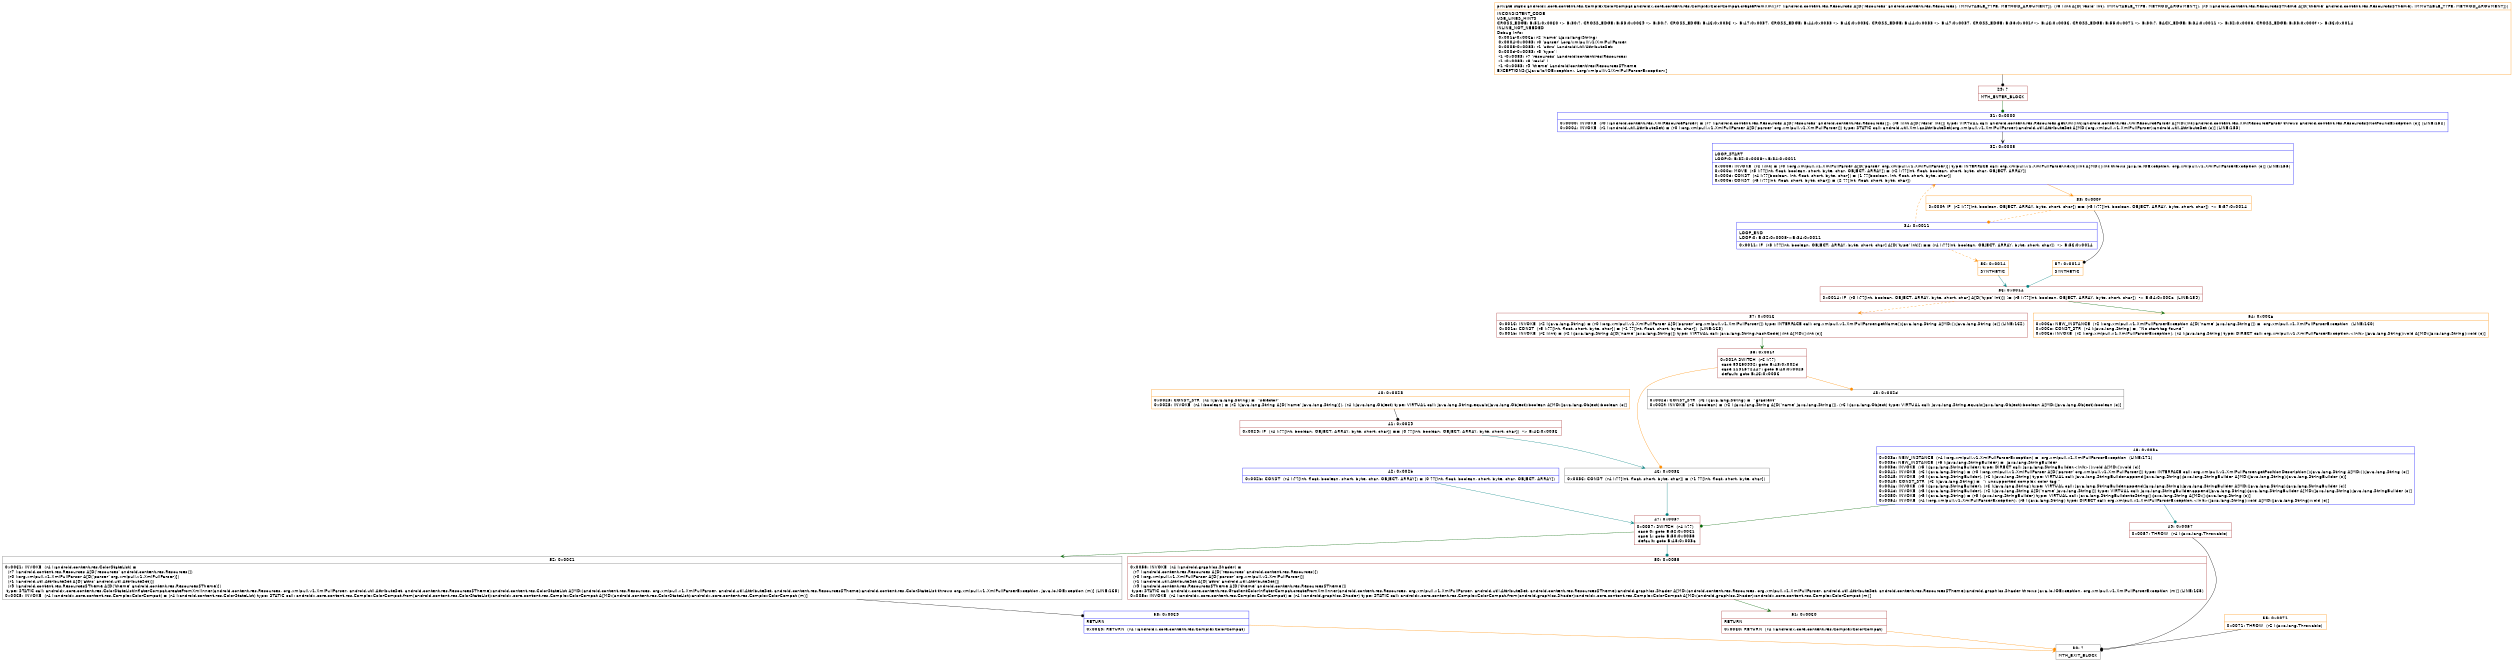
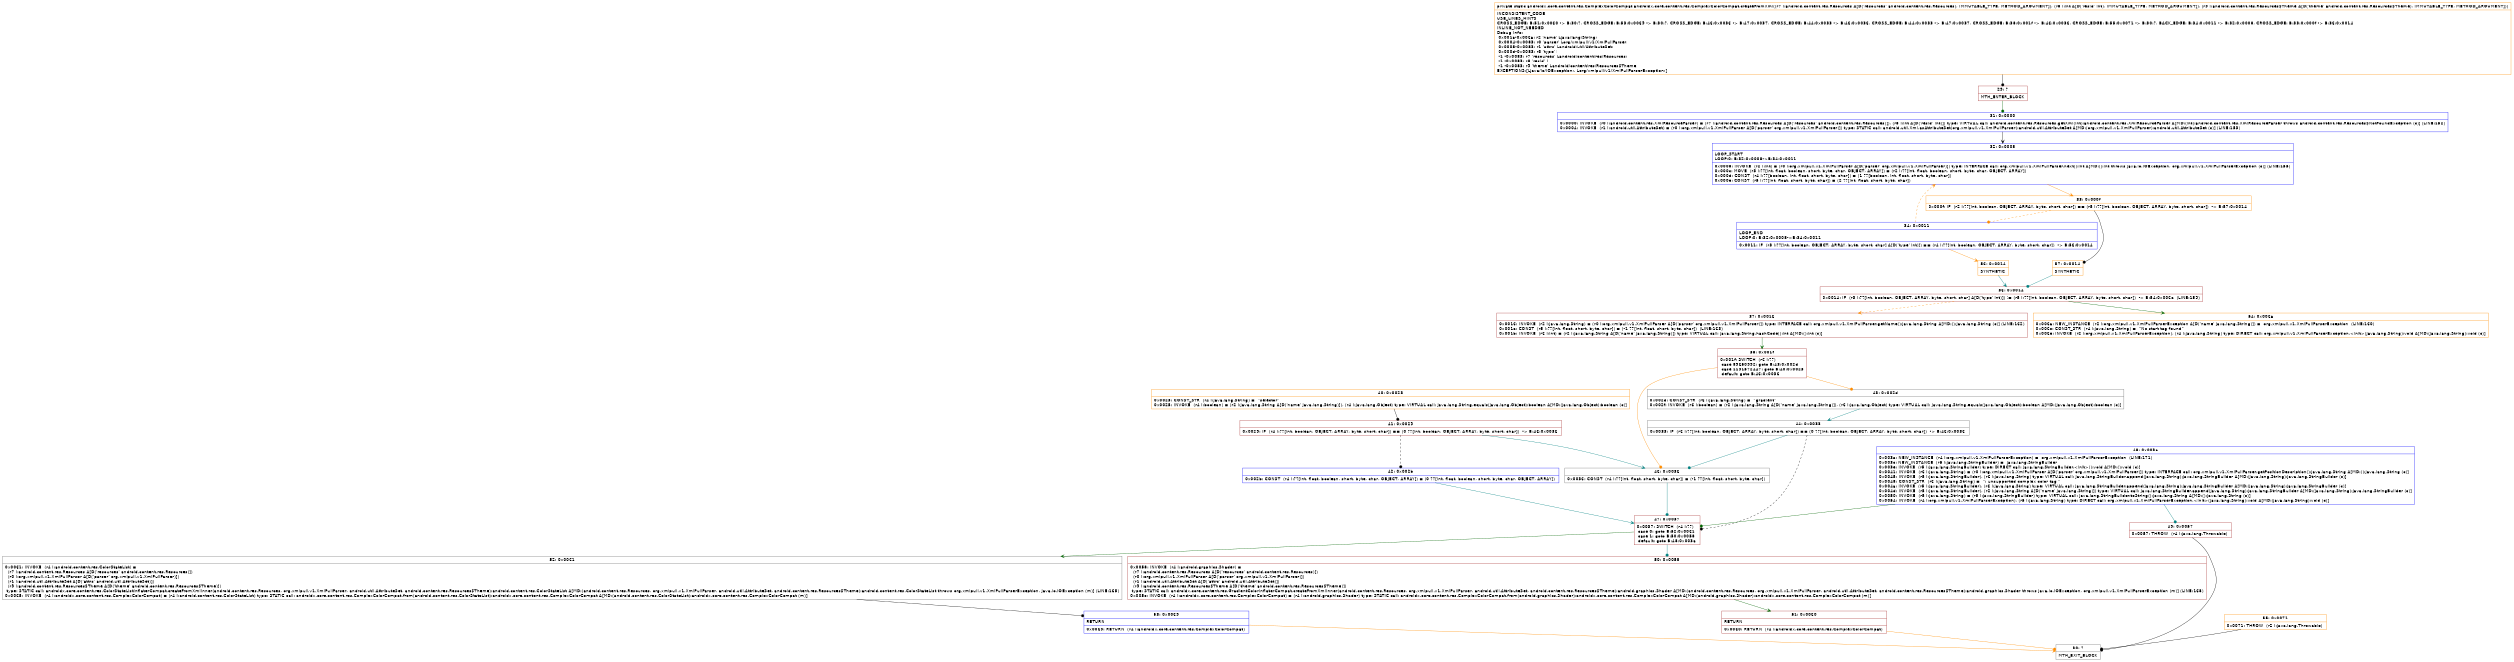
(1962, 254) -> (1962, 254)
none -> (1808, 428)
none -> (1401, 450)
